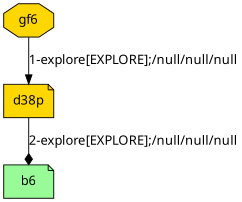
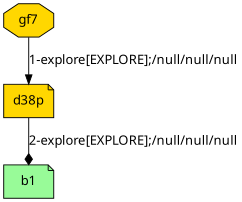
(29, 20) -> (29, 20)
(29, 182) -> (29, 182)
